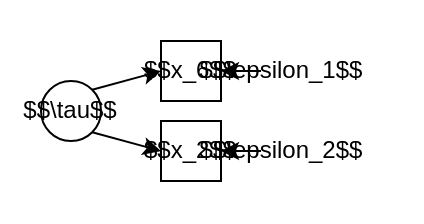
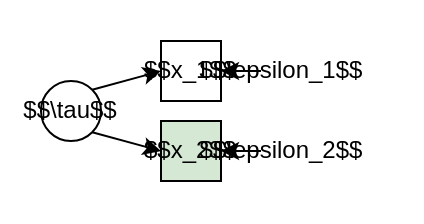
(191, 71) -> (191, 71)
(191, 151) -> (191, 151)
